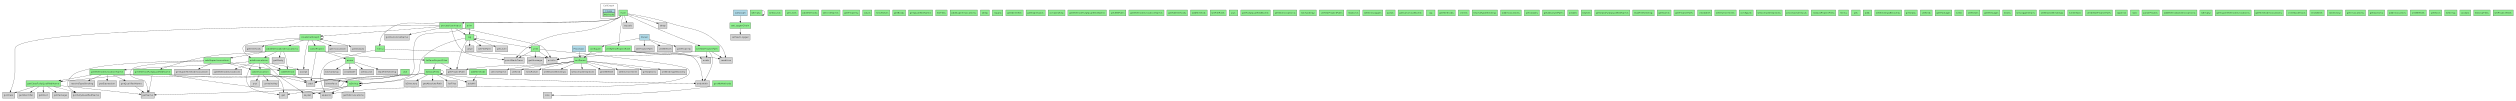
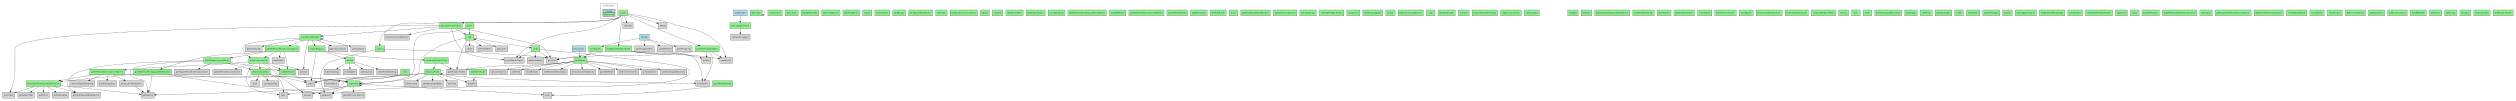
(1554, 13) -> none
none -> (450, 89)
